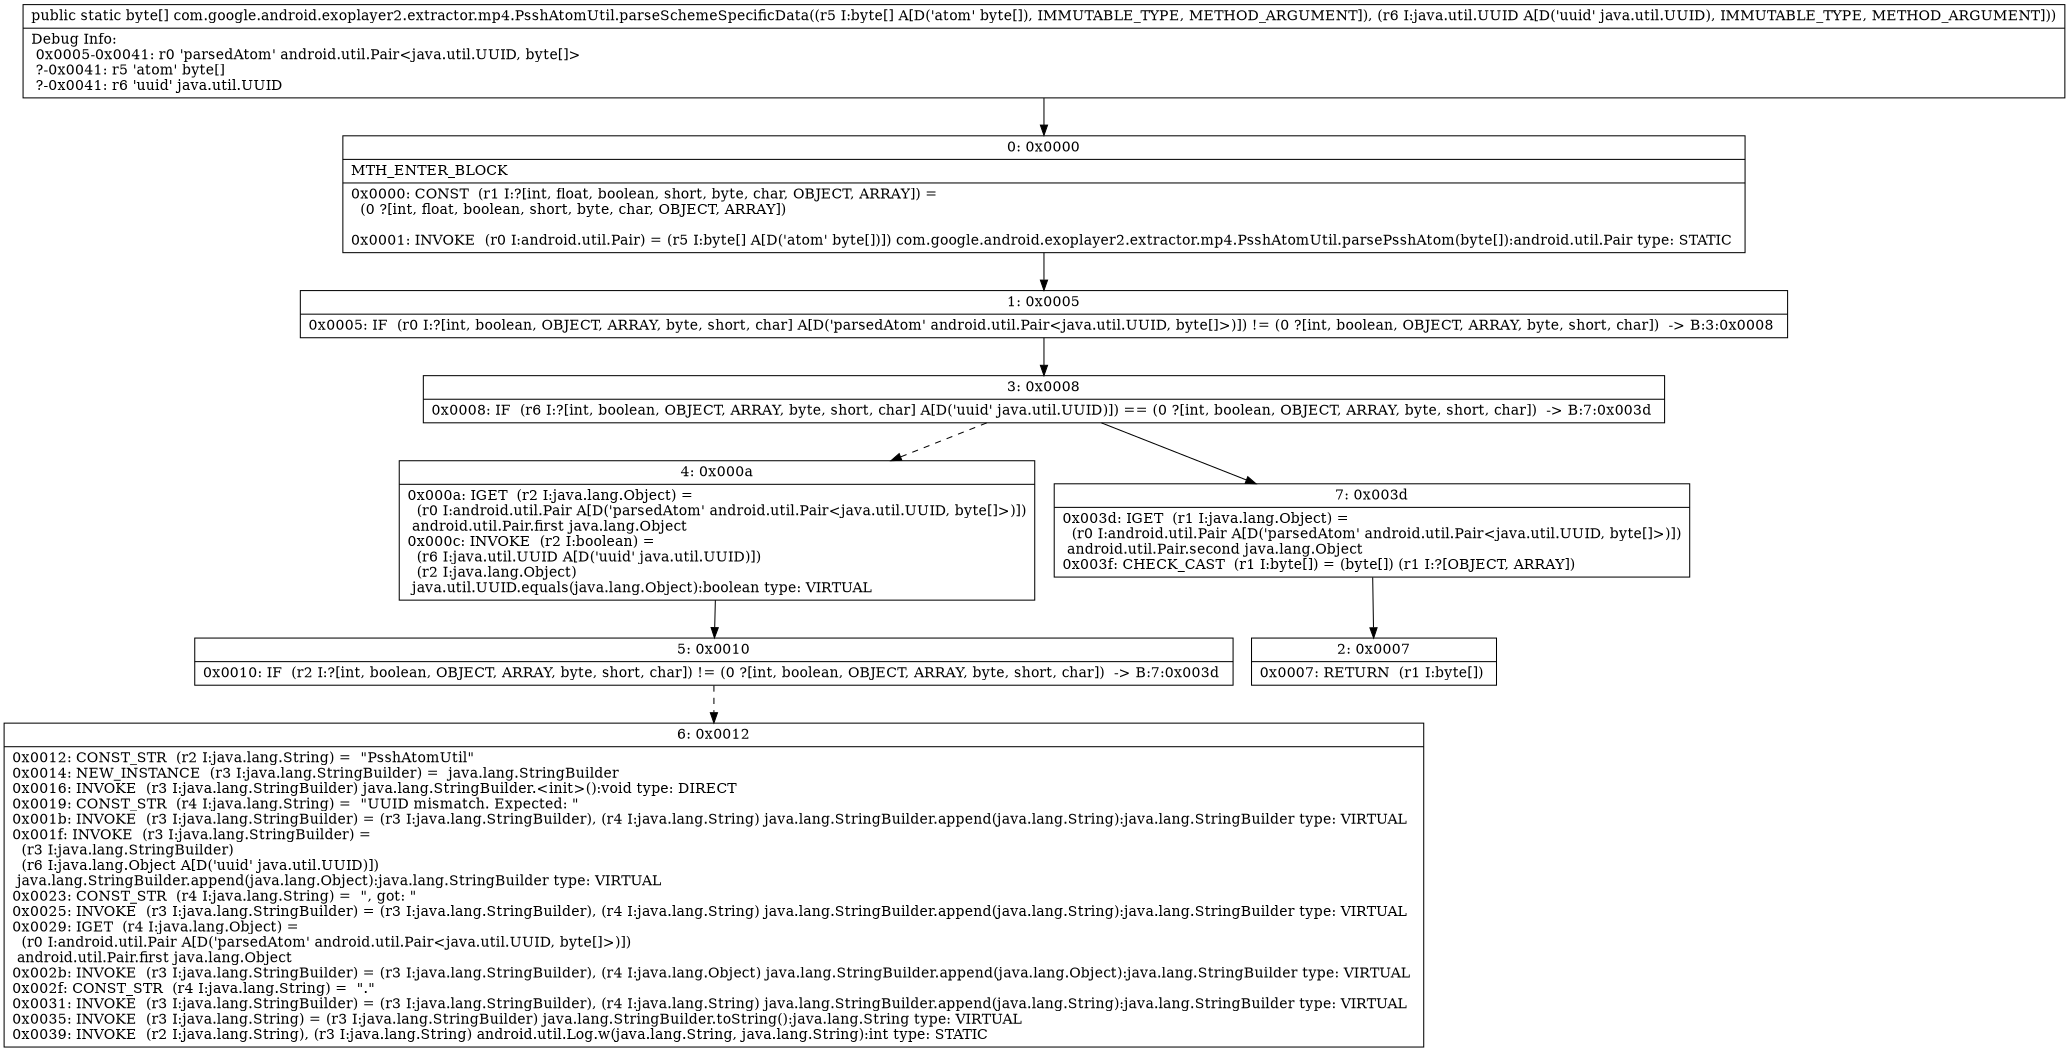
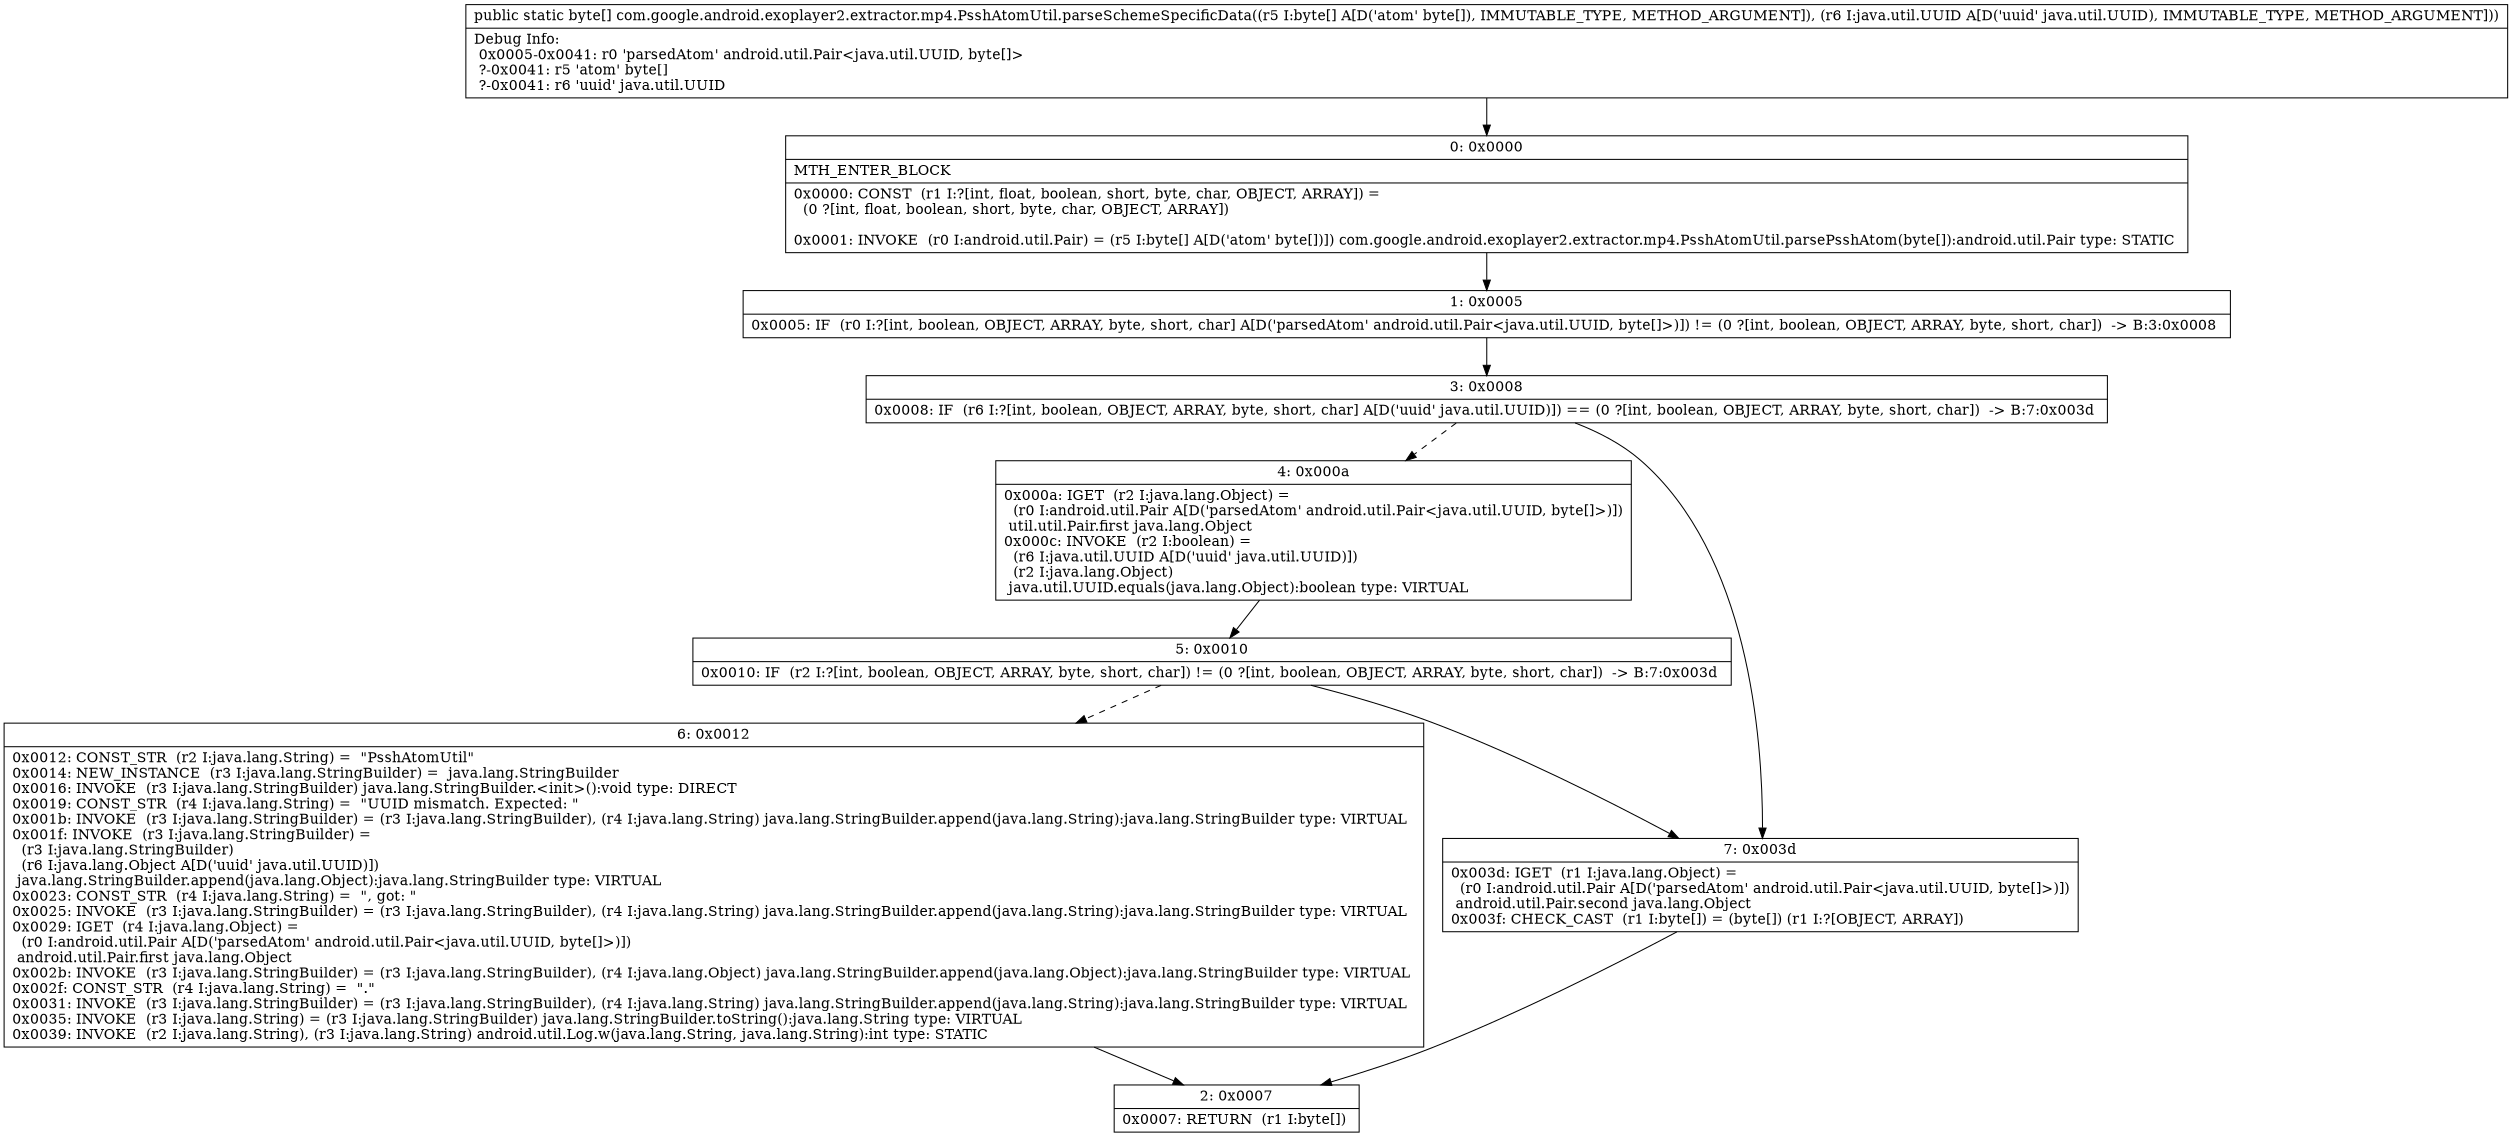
(550, 526) -> (1131, 526)
none -> (1495, 748)
none -> (1134, 1064)
